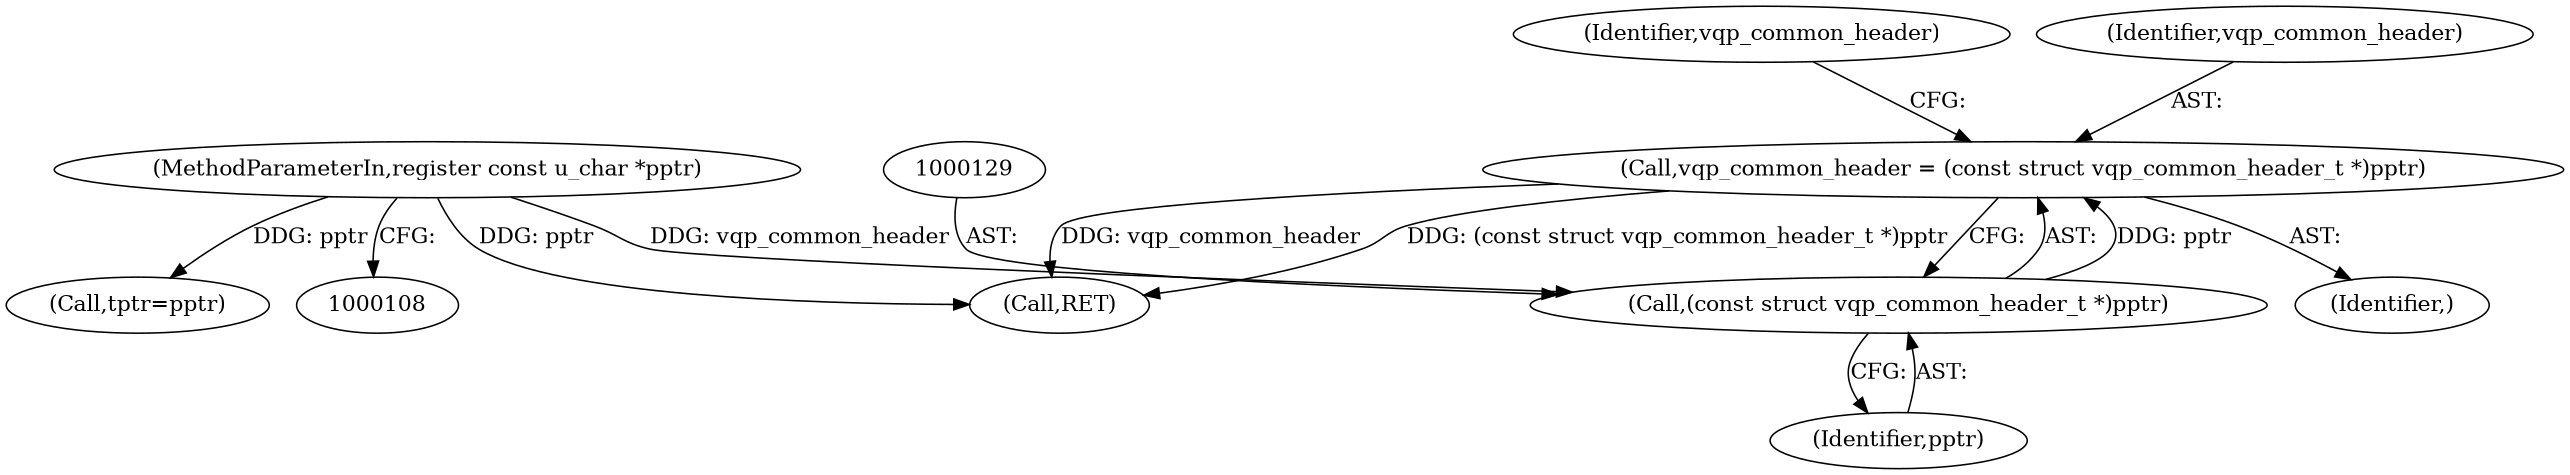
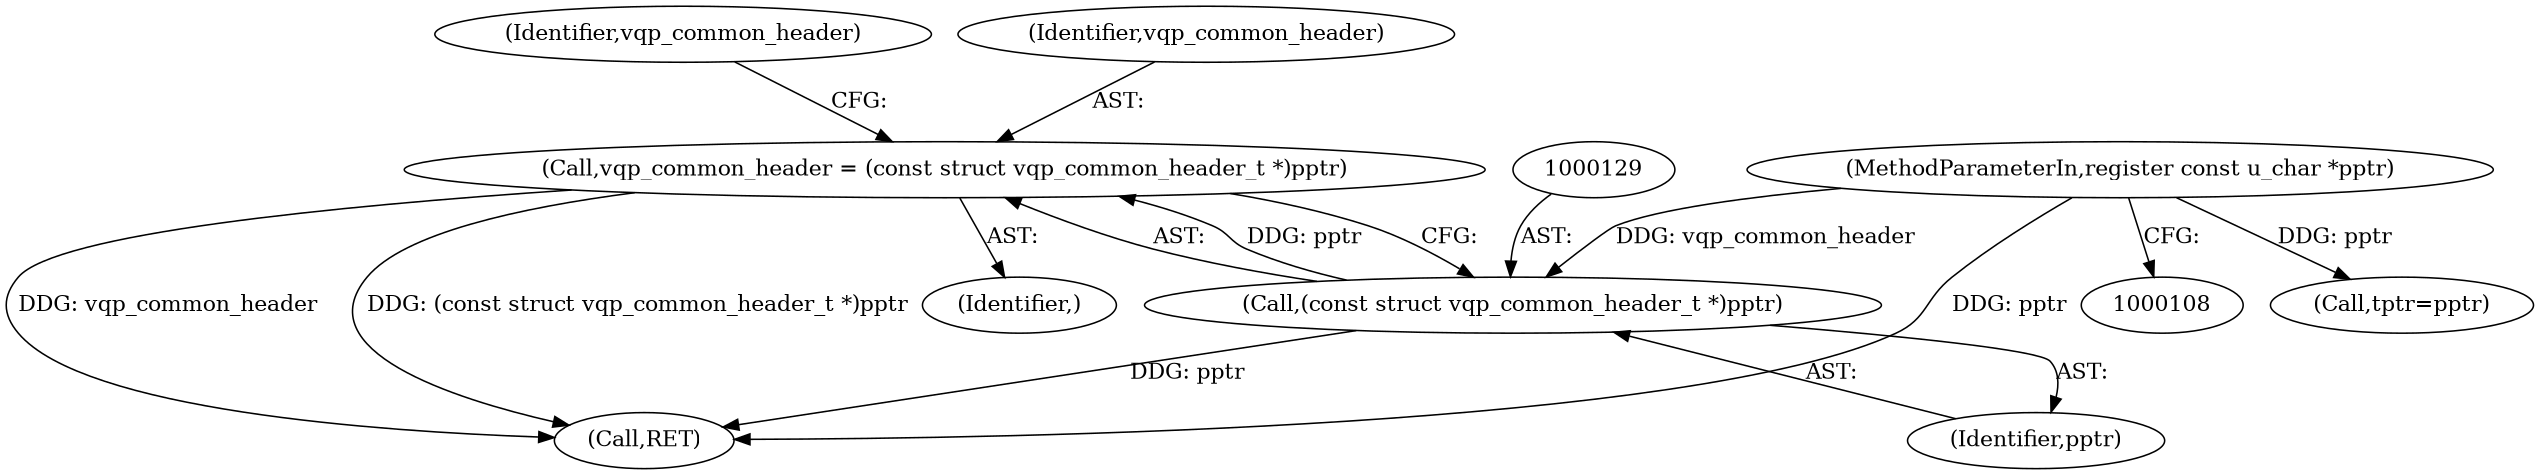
(1882, 373) -> (2086, 373)
none -> (1047, 378)
